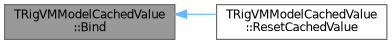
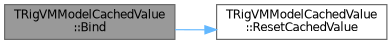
(202, 14) -> (190, 30)
